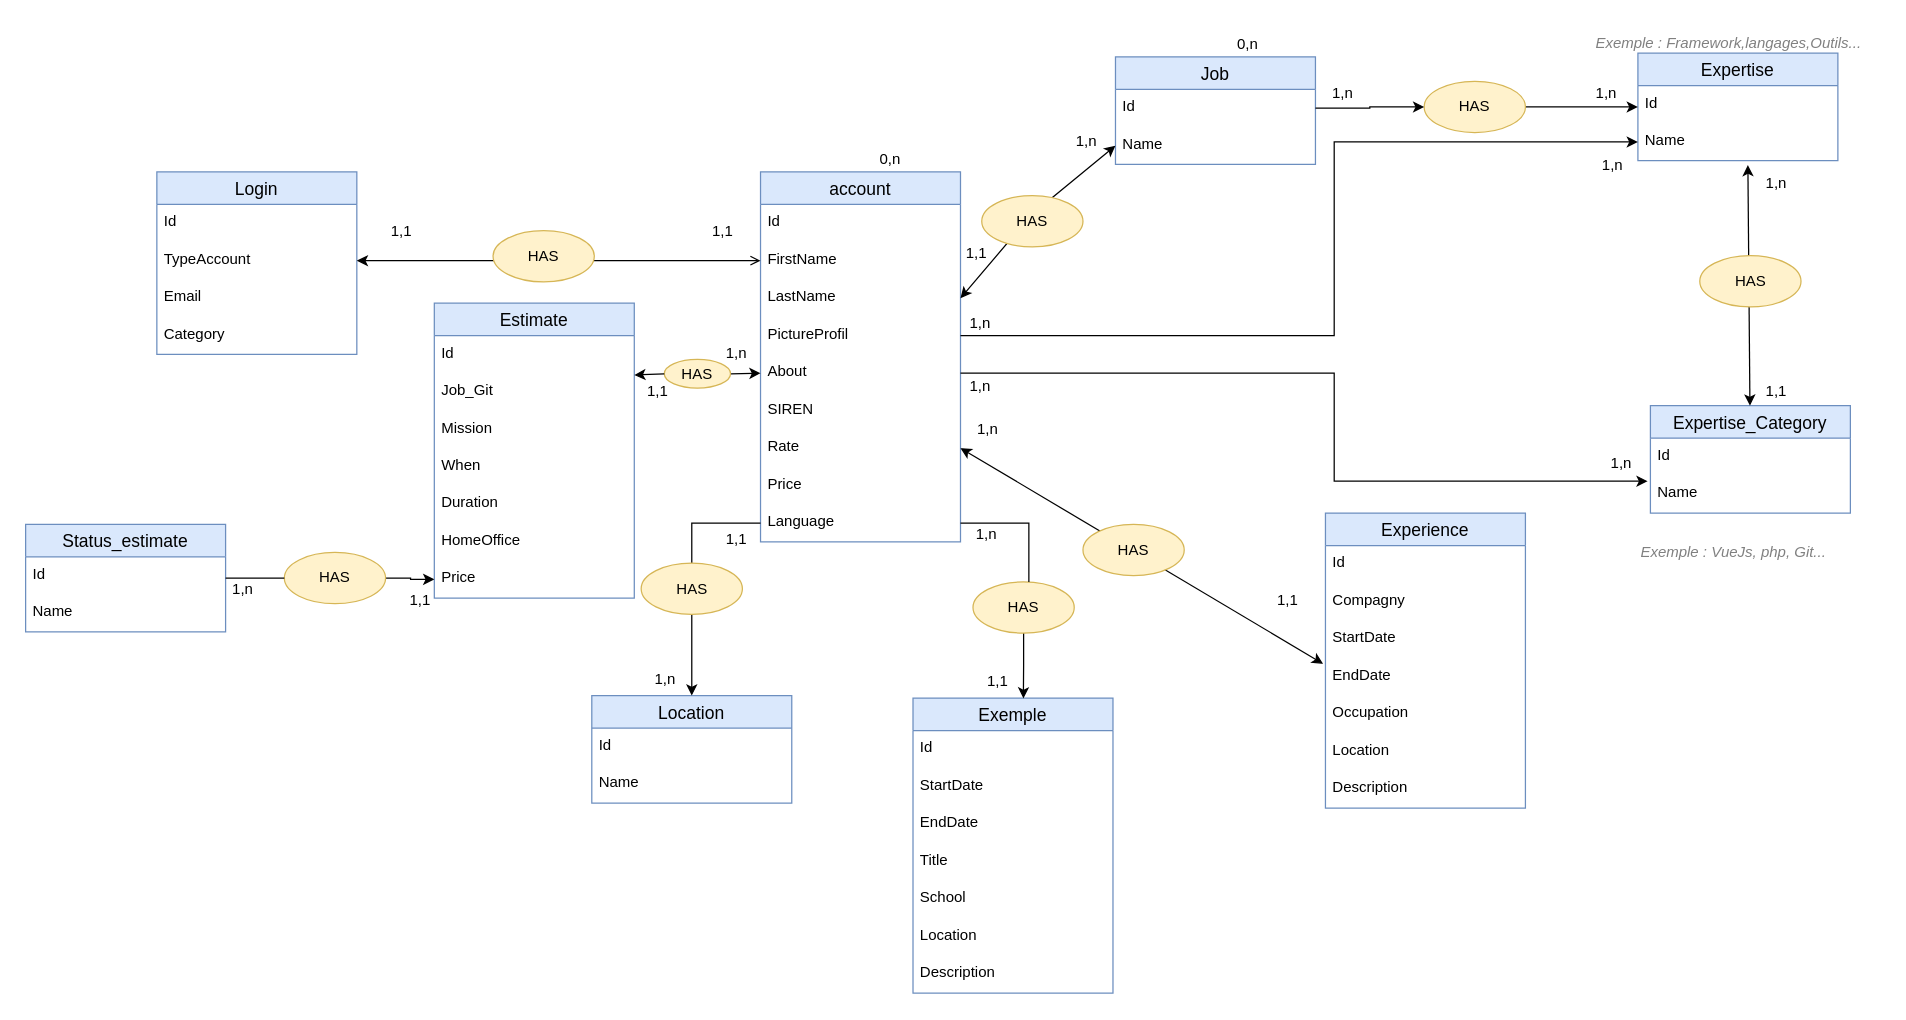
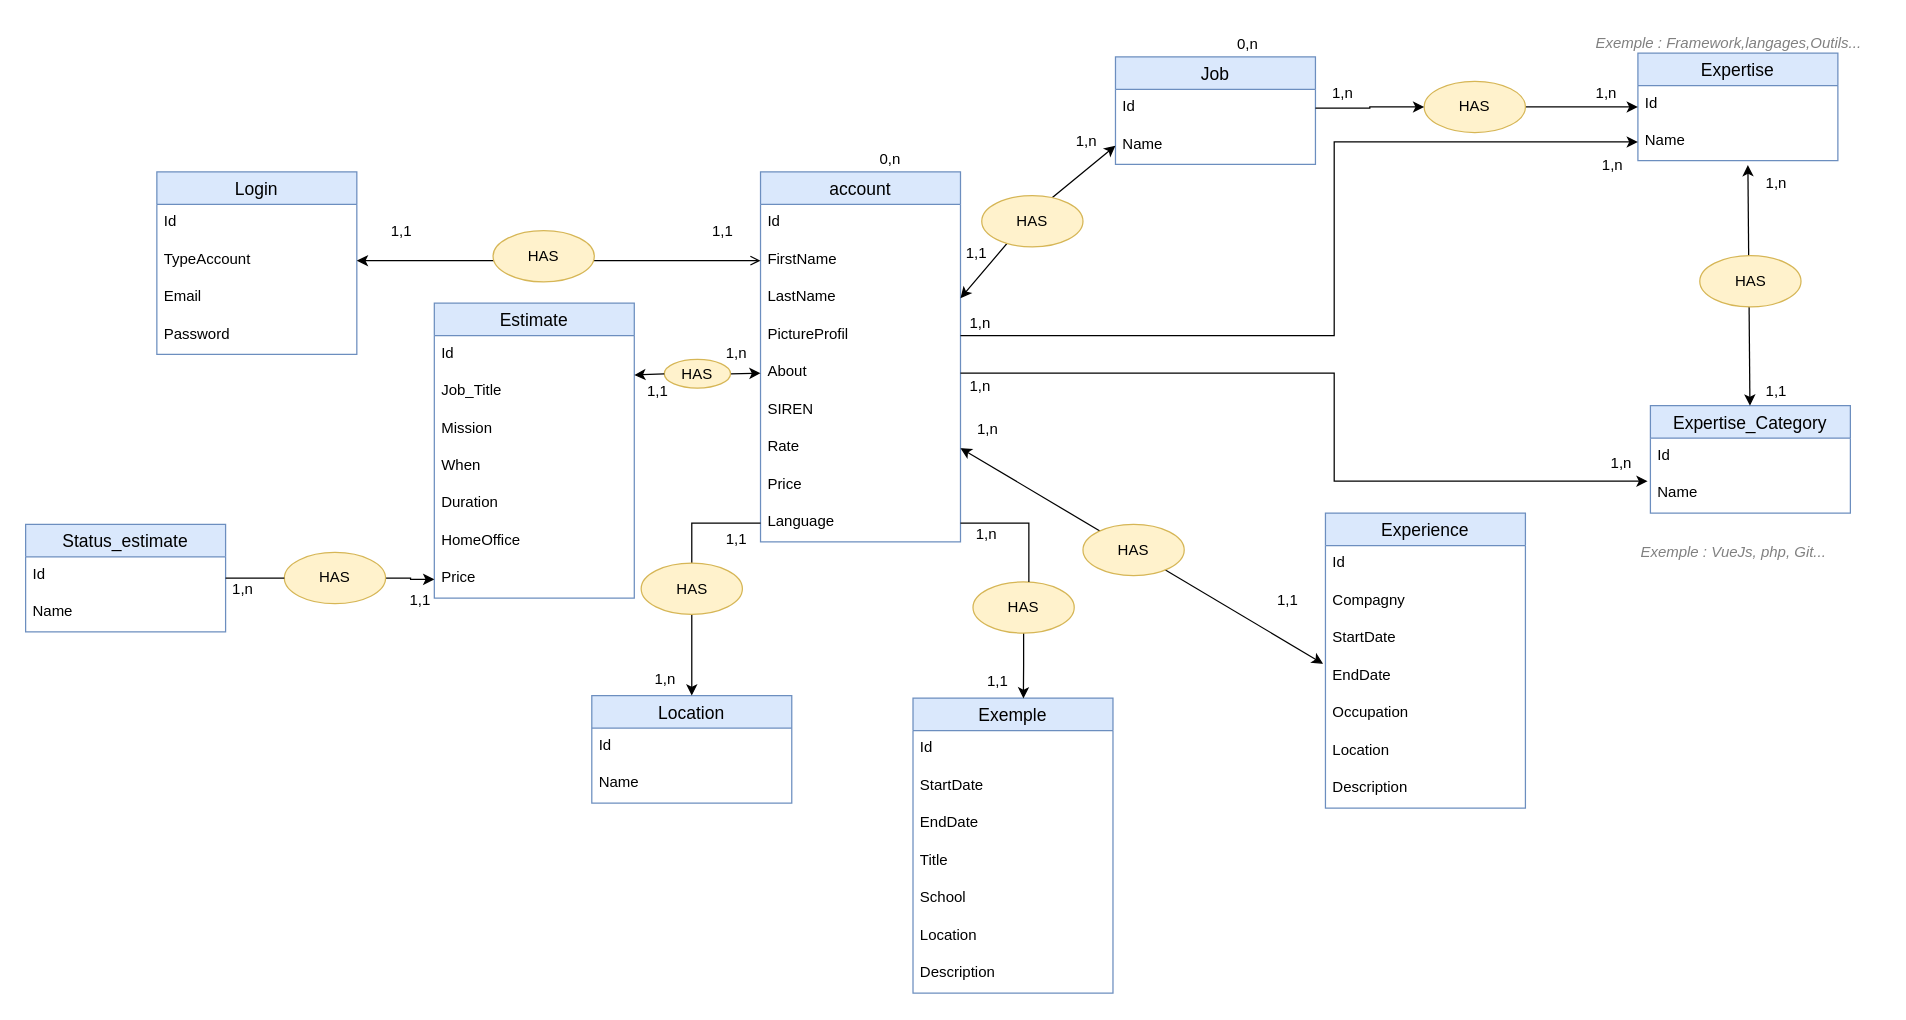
(197, 334) -> (197, 334)
(469, 390) -> (475, 390)
